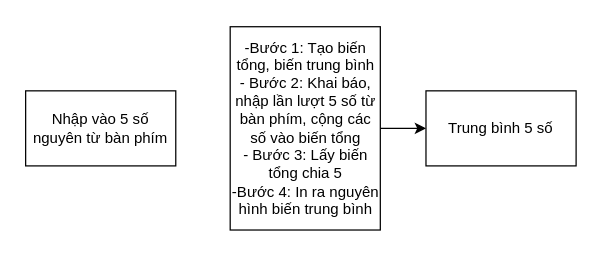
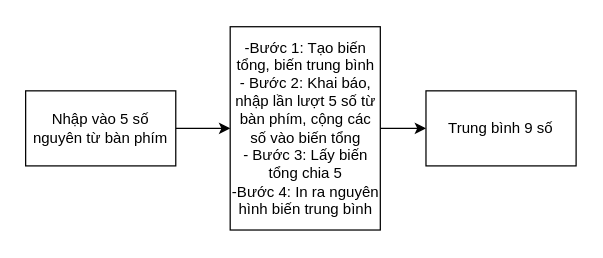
none -> (199, 128)
(501, 128) -> (501, 128)
